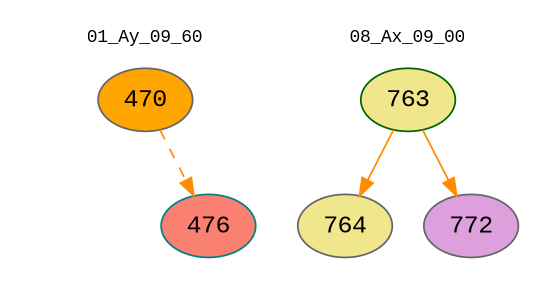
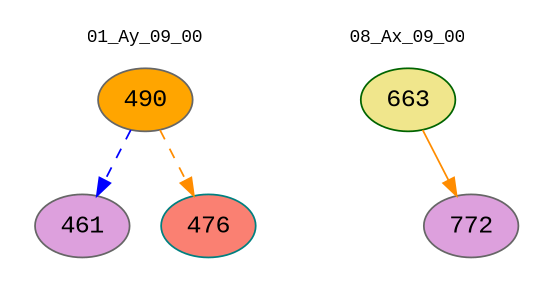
(145, 38) -> (145, 38)
(145, 100) -> (145, 100)
(408, 100) -> (408, 100)
none -> (82, 226)
(345, 226) -> none
